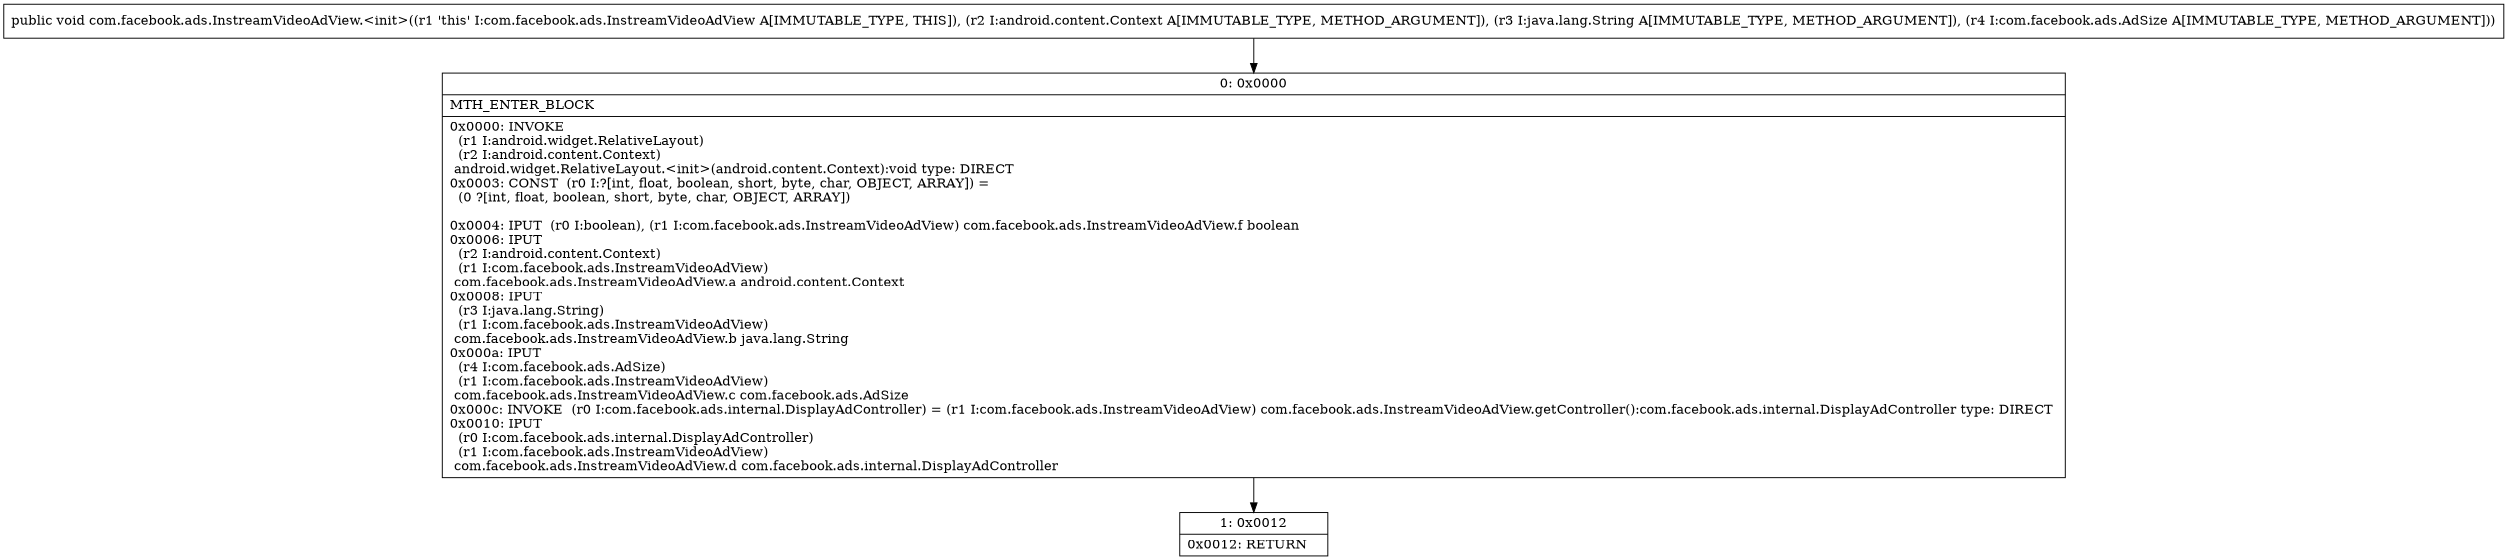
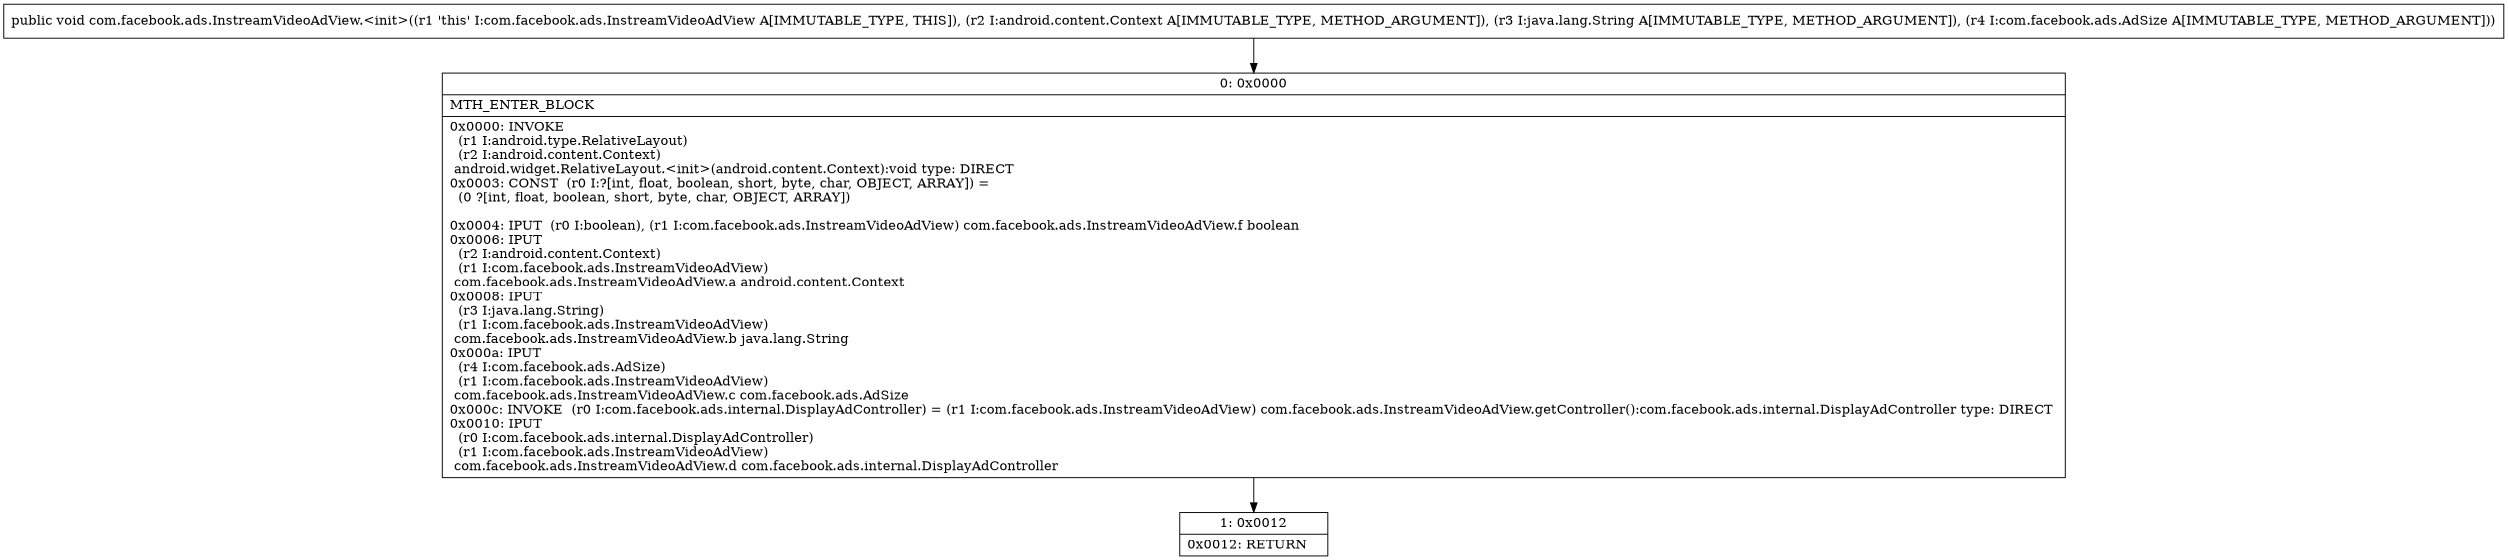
(577, 141) -> (569, 141)
